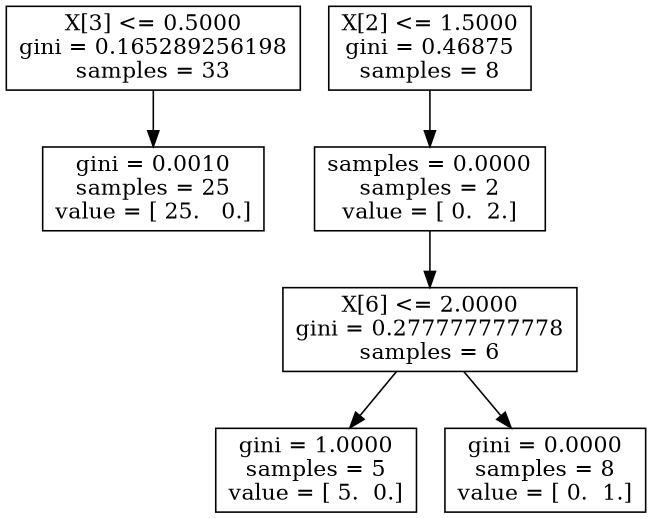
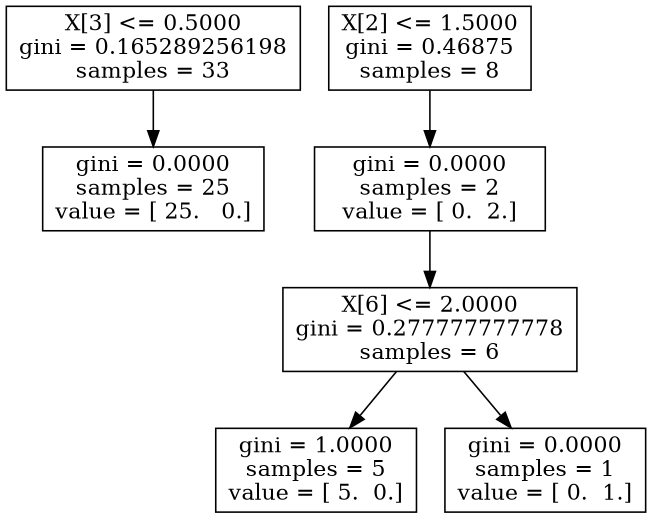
(153, 189) -> (153, 189)
(430, 189) -> (430, 189)
(545, 470) -> (545, 470)
